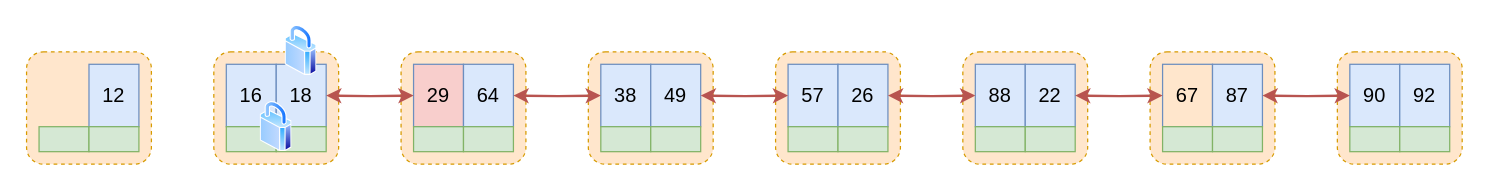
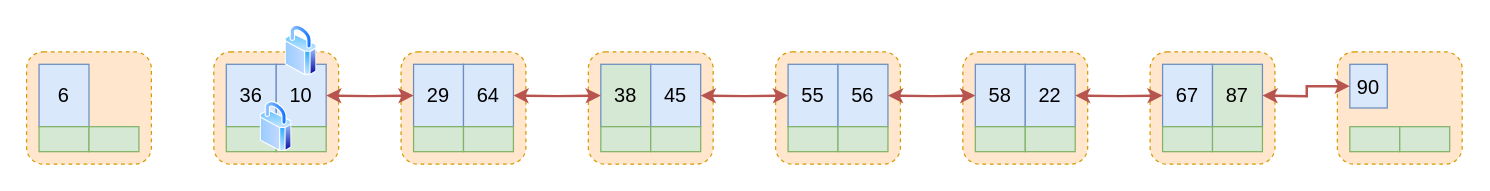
none -> (63, 96)
(113, 96) -> none
(251, 96) -> (251, 96)
(301, 96) -> (301, 96)
(438, 96) -> (438, 96)
(626, 96) -> (626, 96)
(676, 96) -> (676, 96)
(813, 96) -> (813, 96)
(863, 96) -> (863, 96)
(1001, 96) -> (1001, 96)
(1188, 96) -> (1188, 96)
(1238, 96) -> (1238, 96)
(1376, 96) -> (1369, 86)
(1426, 96) -> none
